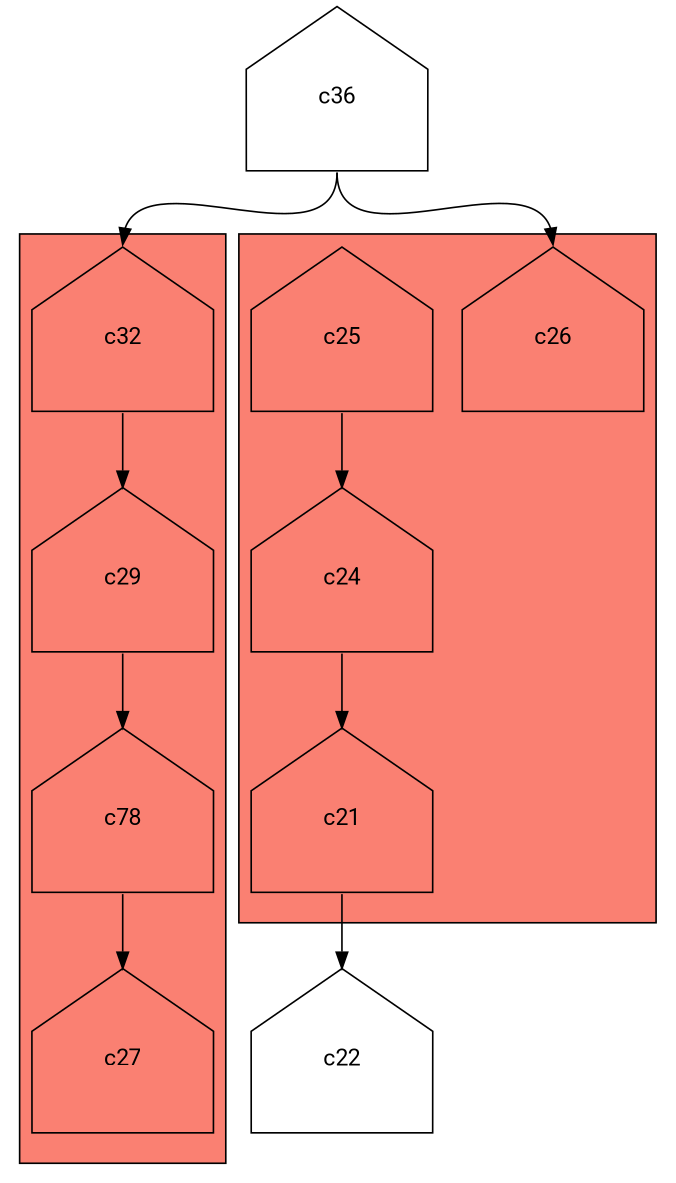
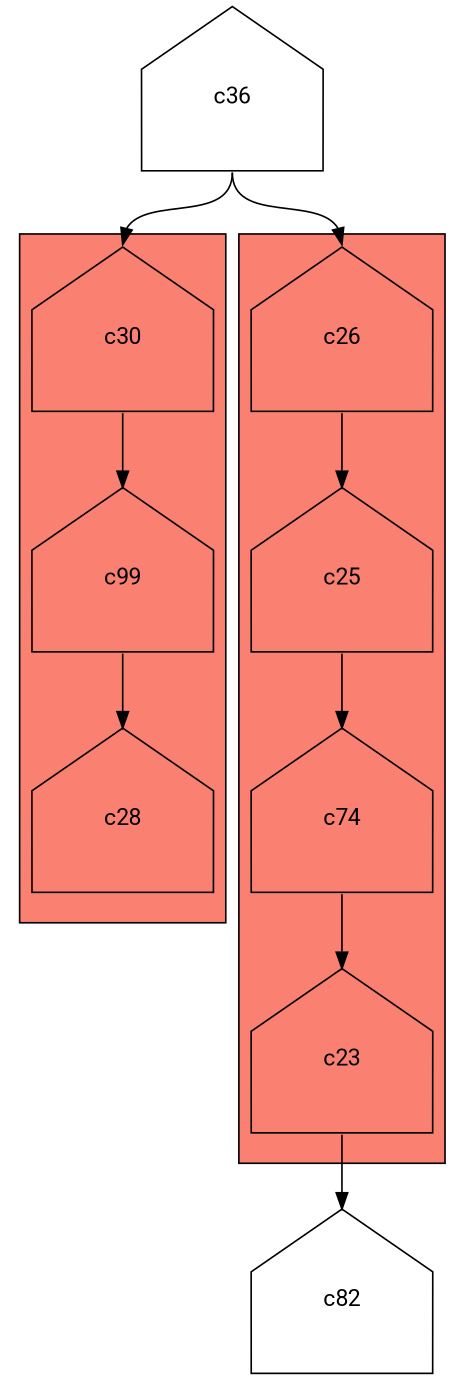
(123, 338) -> (123, 338)
none -> (342, 442)
(123, 578) -> (123, 578)
(342, 578) -> (342, 819)
(123, 819) -> (123, 819)
(342, 819) -> (342, 1059)
(123, 1059) -> none
(342, 1059) -> (342, 1300)
